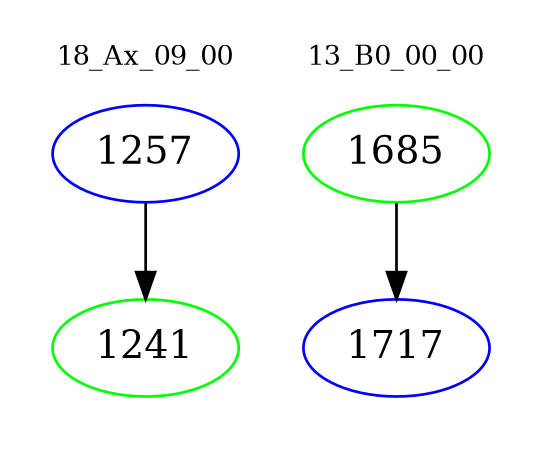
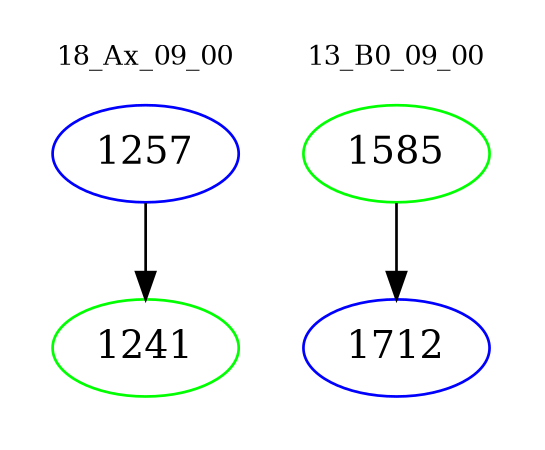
(396, 58) -> (396, 58)
(396, 154) -> (396, 154)
(396, 348) -> (396, 348)
